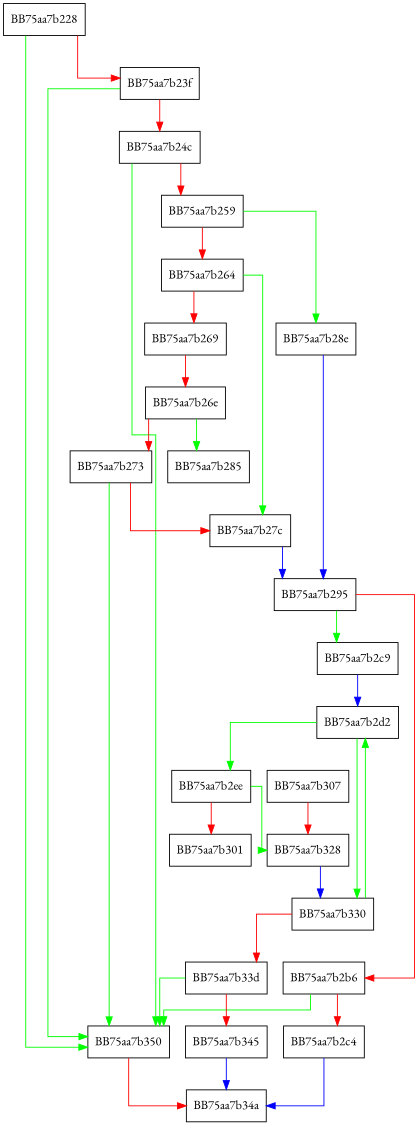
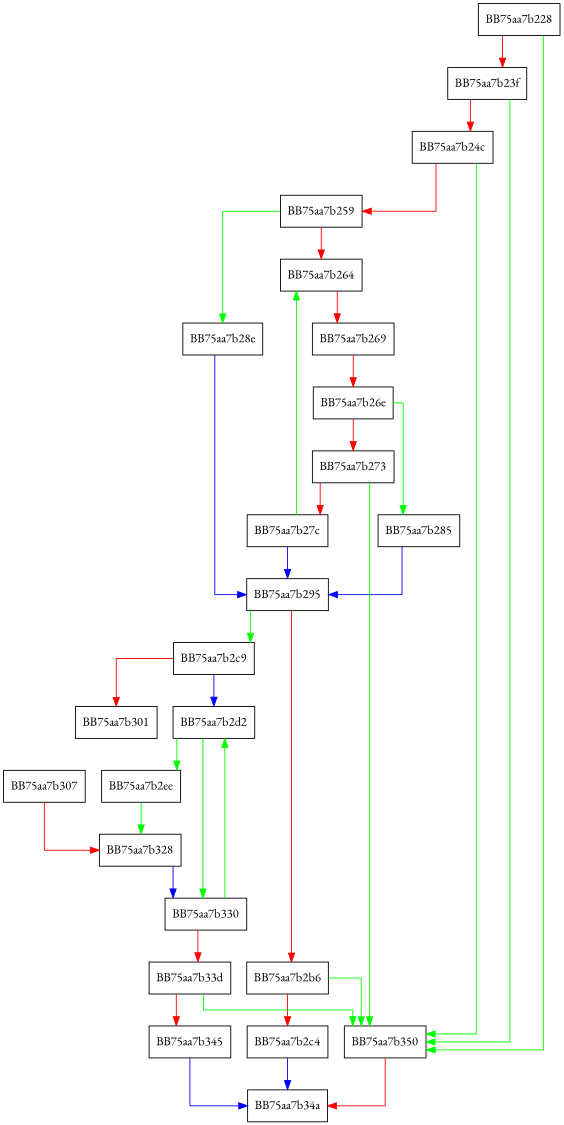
(263, 381) -> (296, 407)
none -> (394, 595)
(211, 814) -> (125, 659)
